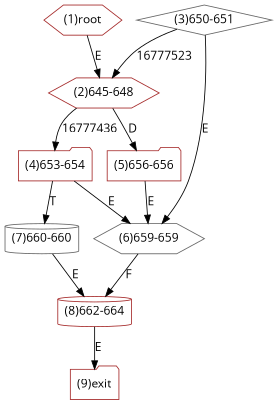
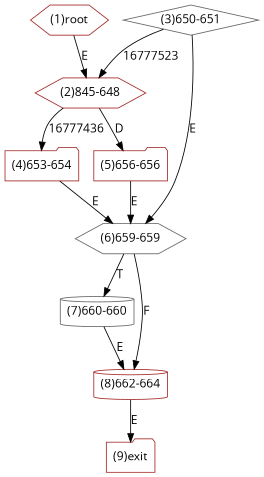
(104, 93) -> (90, 93)
(49, 198) -> (116, 271)
